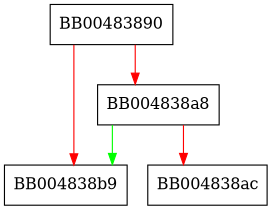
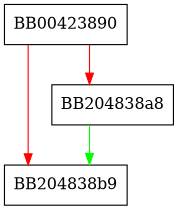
(112, 25) -> (66, 25)
(158, 105) -> (113, 105)
(66, 185) -> (66, 185)
(207, 185) -> none
